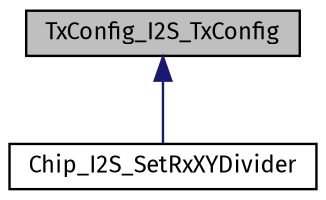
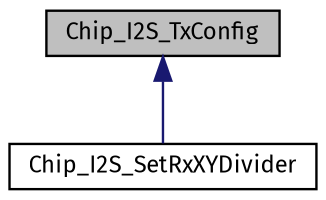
(163, 33) -> (163, 33)
